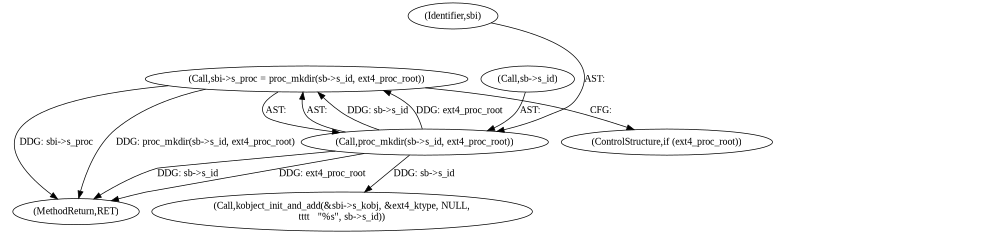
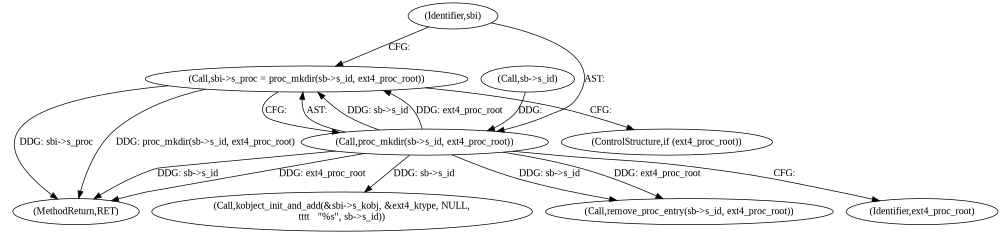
none -> (385, 45)
(278, 111) -> (278, 111)
(532, 111) -> (532, 111)
none -> (689, 212)
none -> (922, 212)
